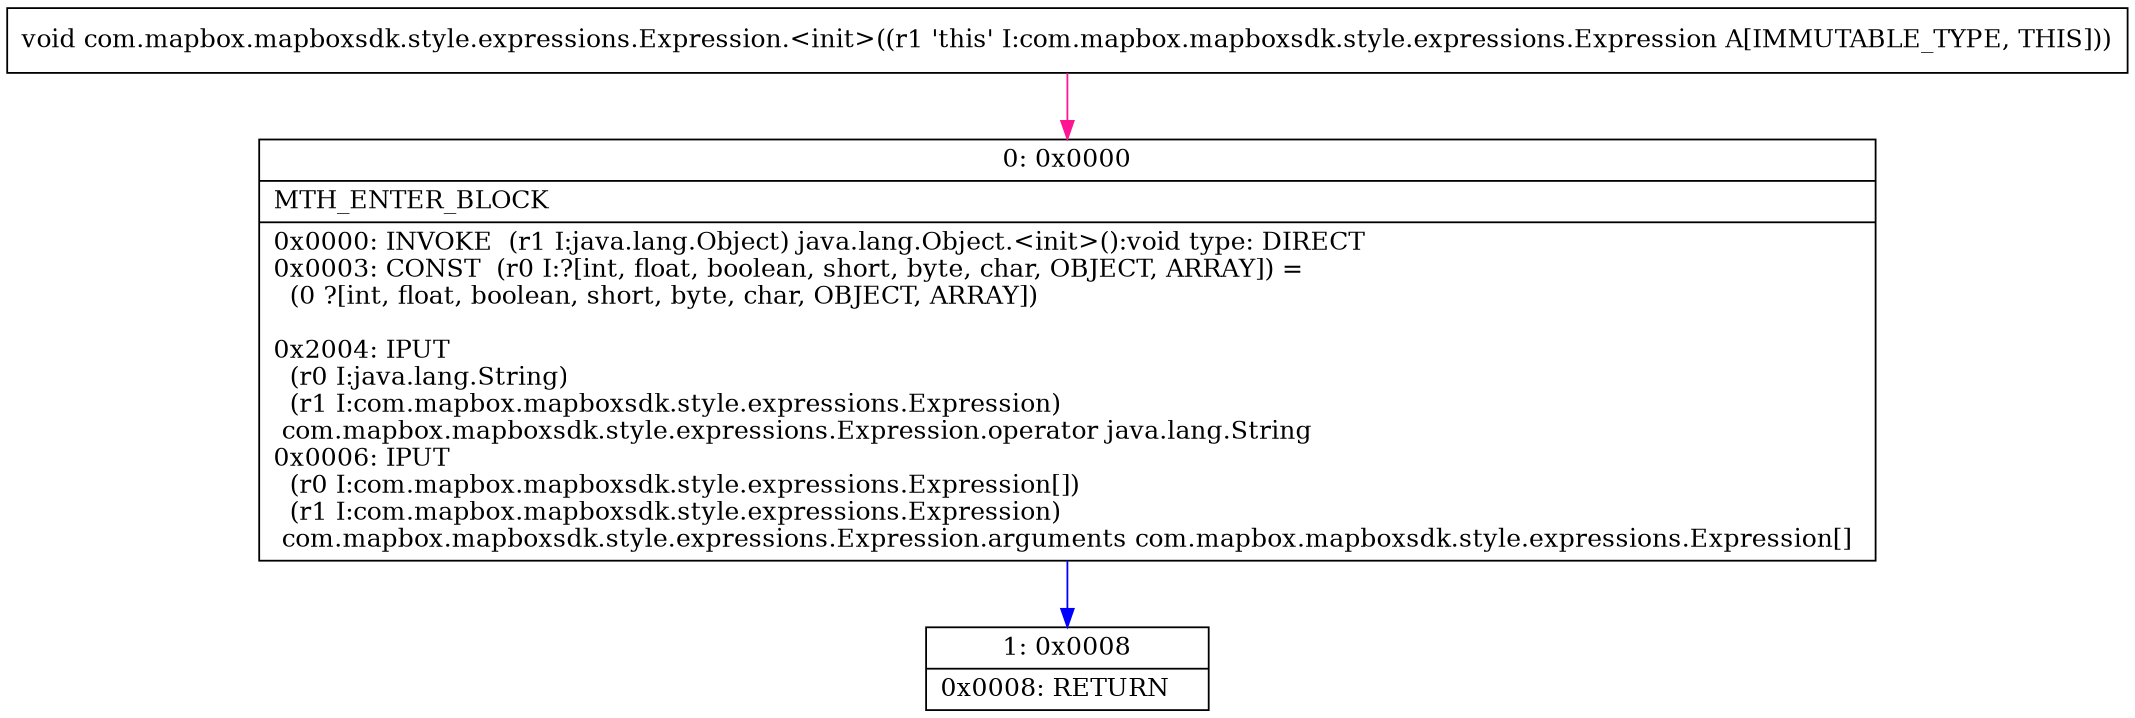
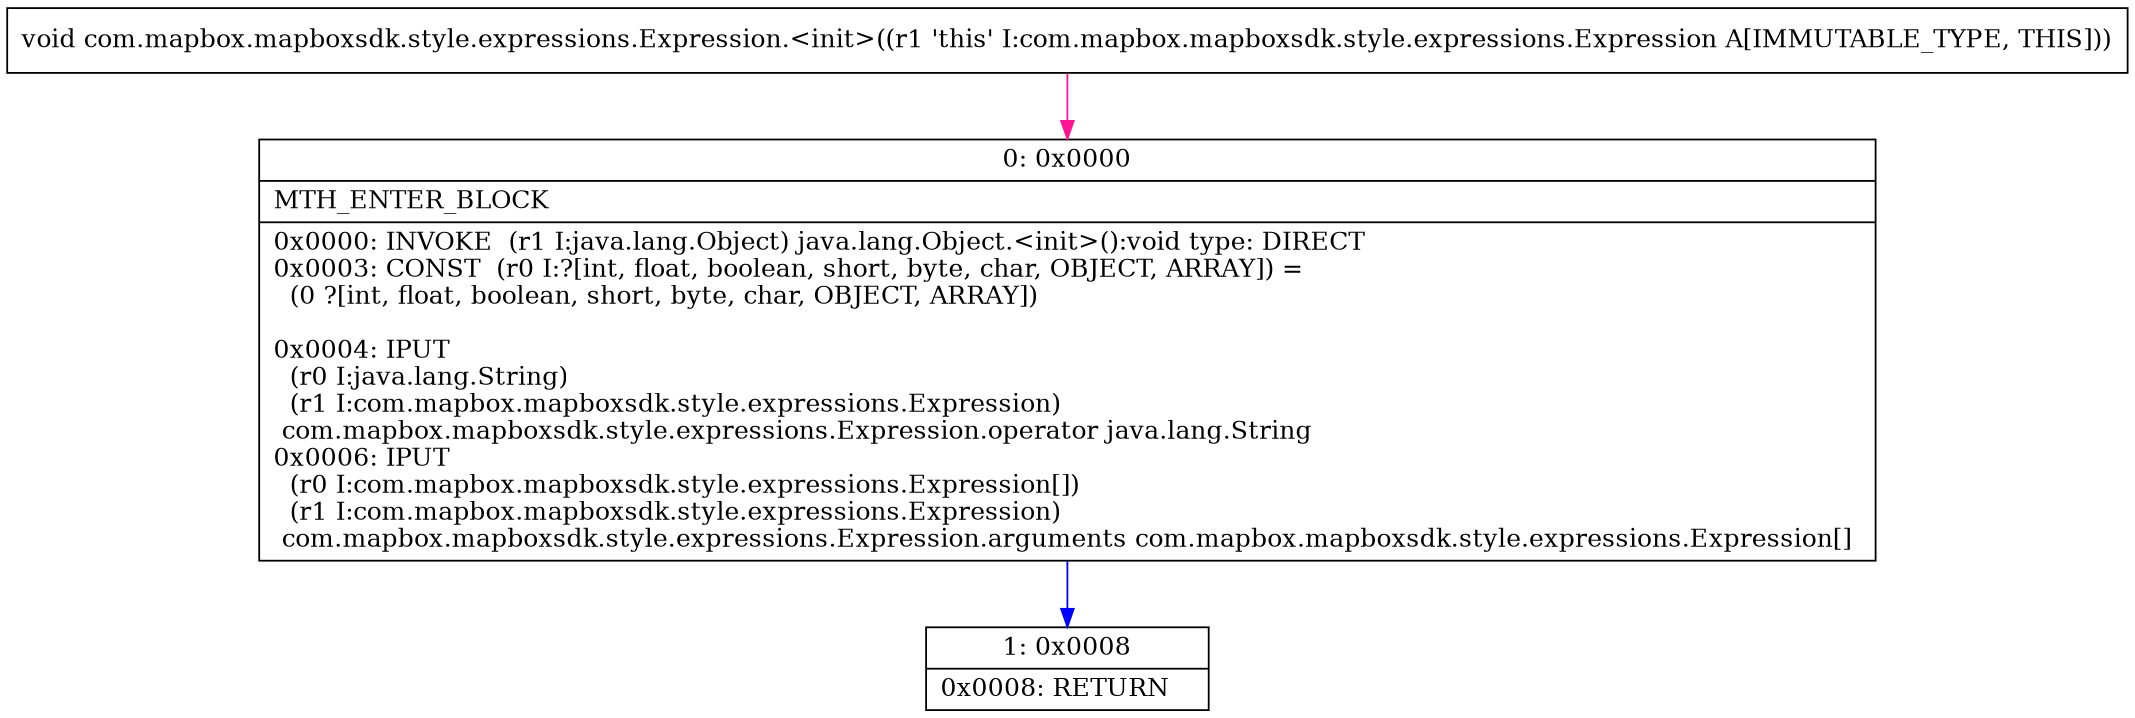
(370, 350) -> (370, 350)
